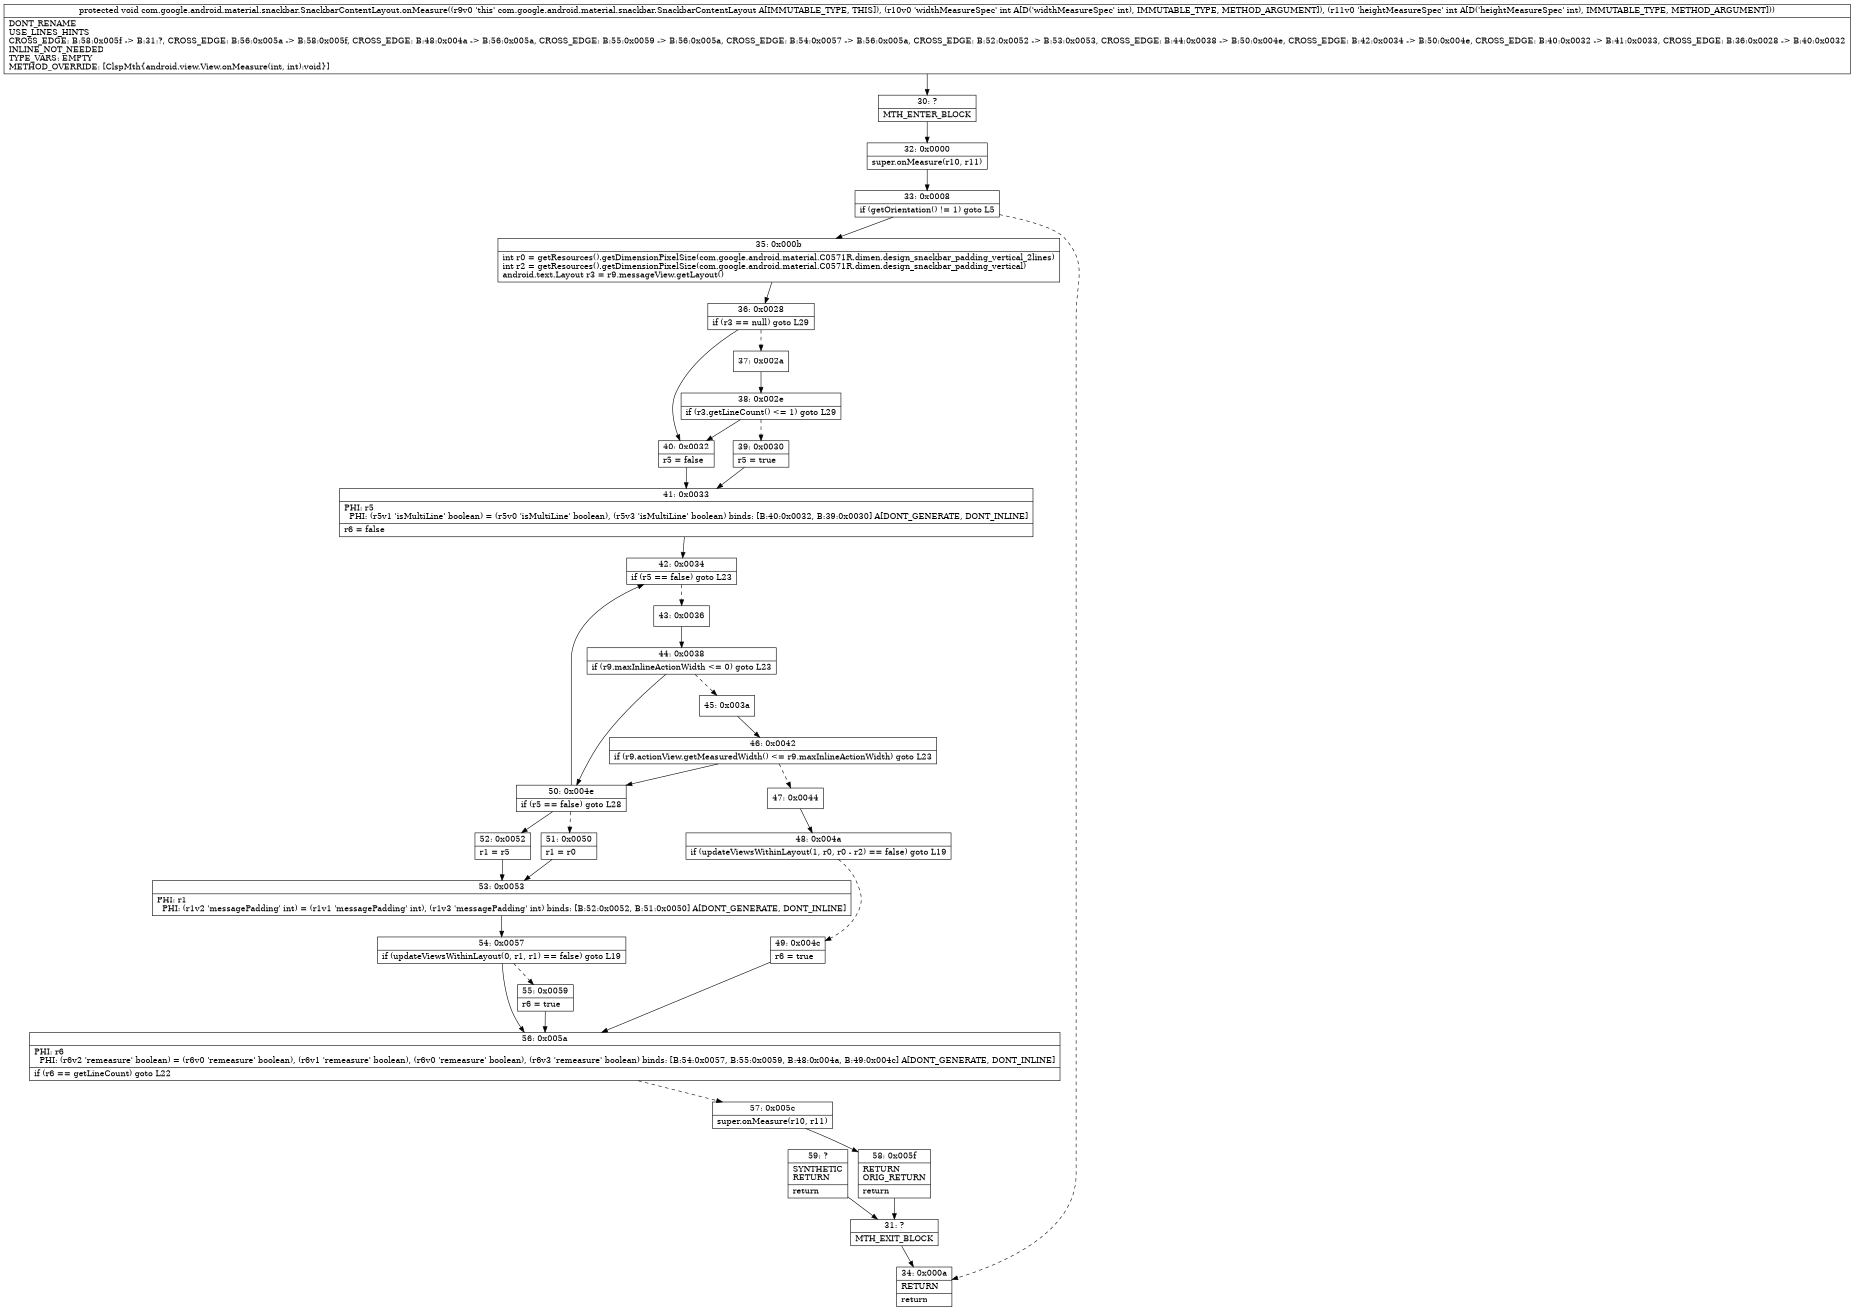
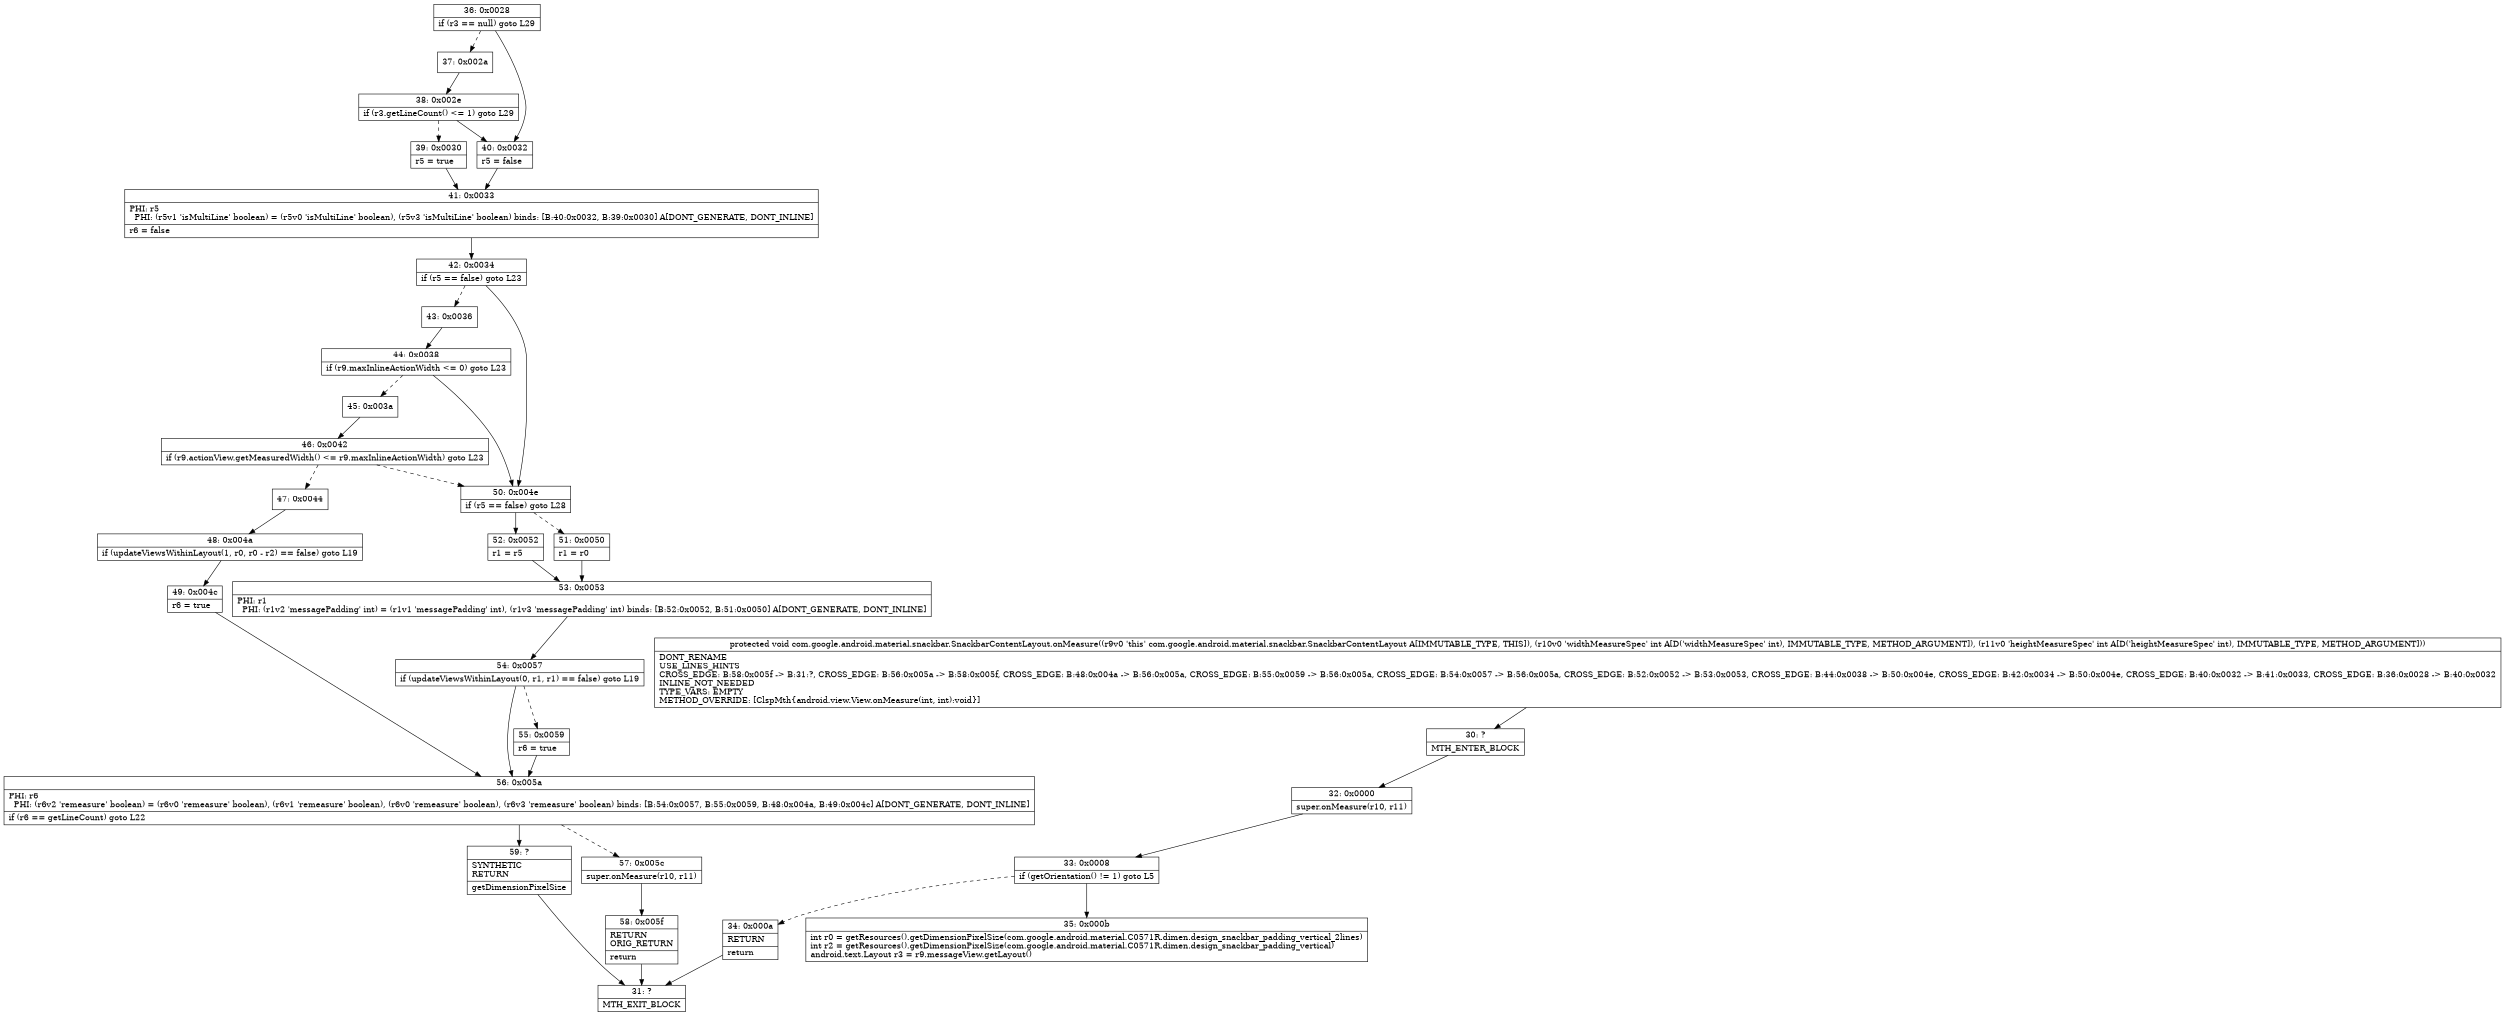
(769, 290) -> none
(571, 670) -> (527, 377)
(675, 774) -> (418, 475)
none -> (519, 833)
(861, 902) -> (214, 571)
(806, 1191) -> (519, 888)
(906, 1254) -> (697, 969)
